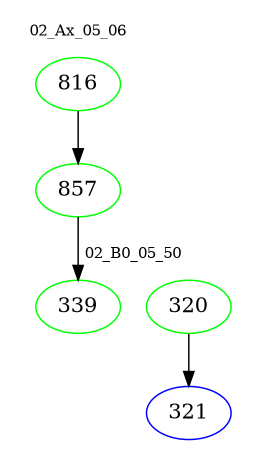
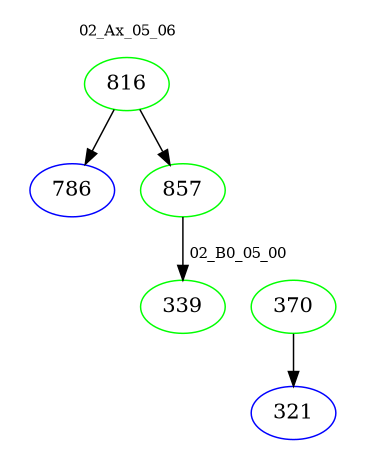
none -> (72, 190)
(133, 254) -> (238, 254)
(189, 307) -> (294, 307)
